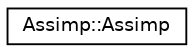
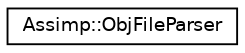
(97, 26) -> (122, 26)
